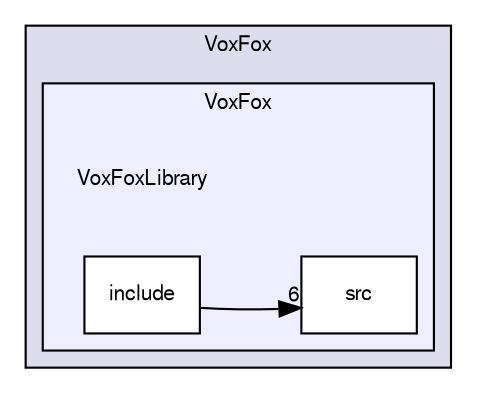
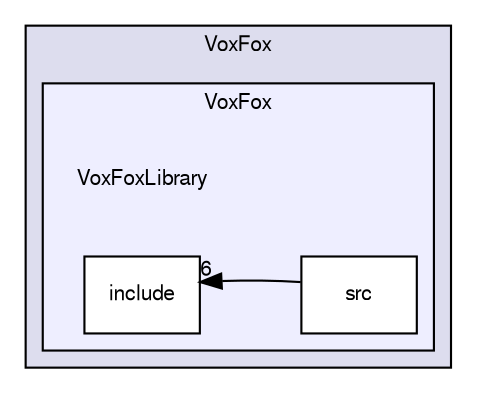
(239, 309) -> (261, 281)
